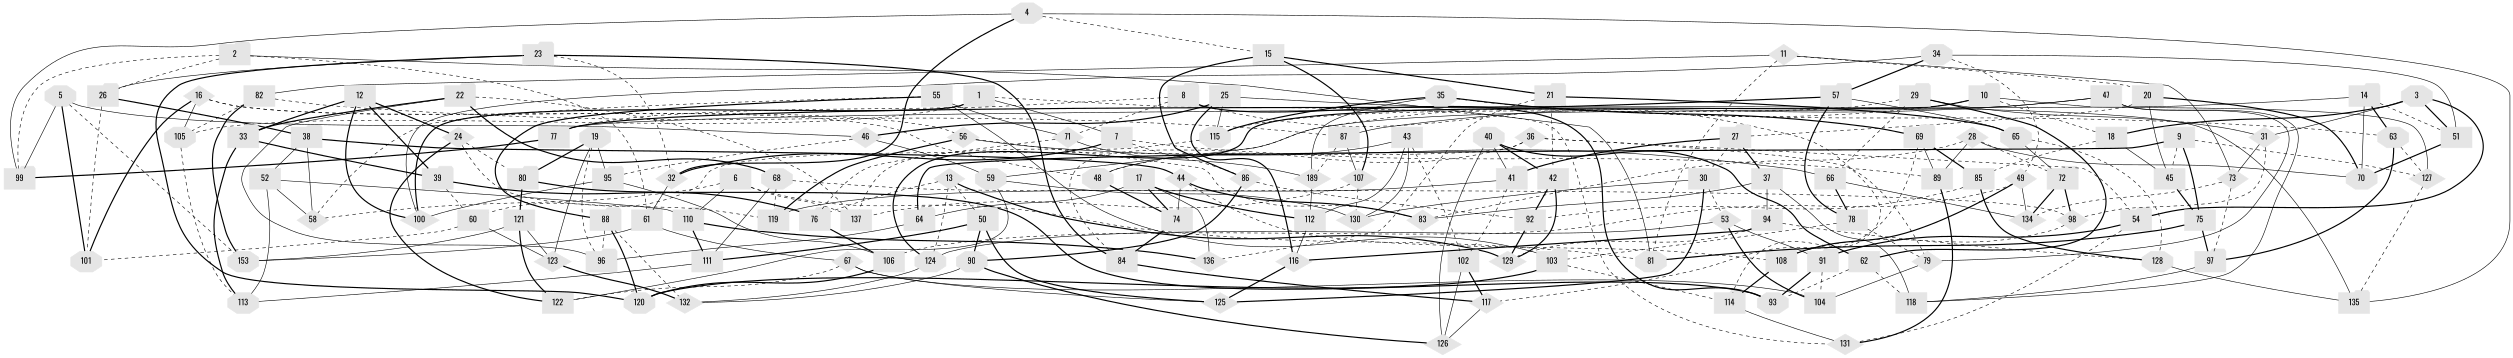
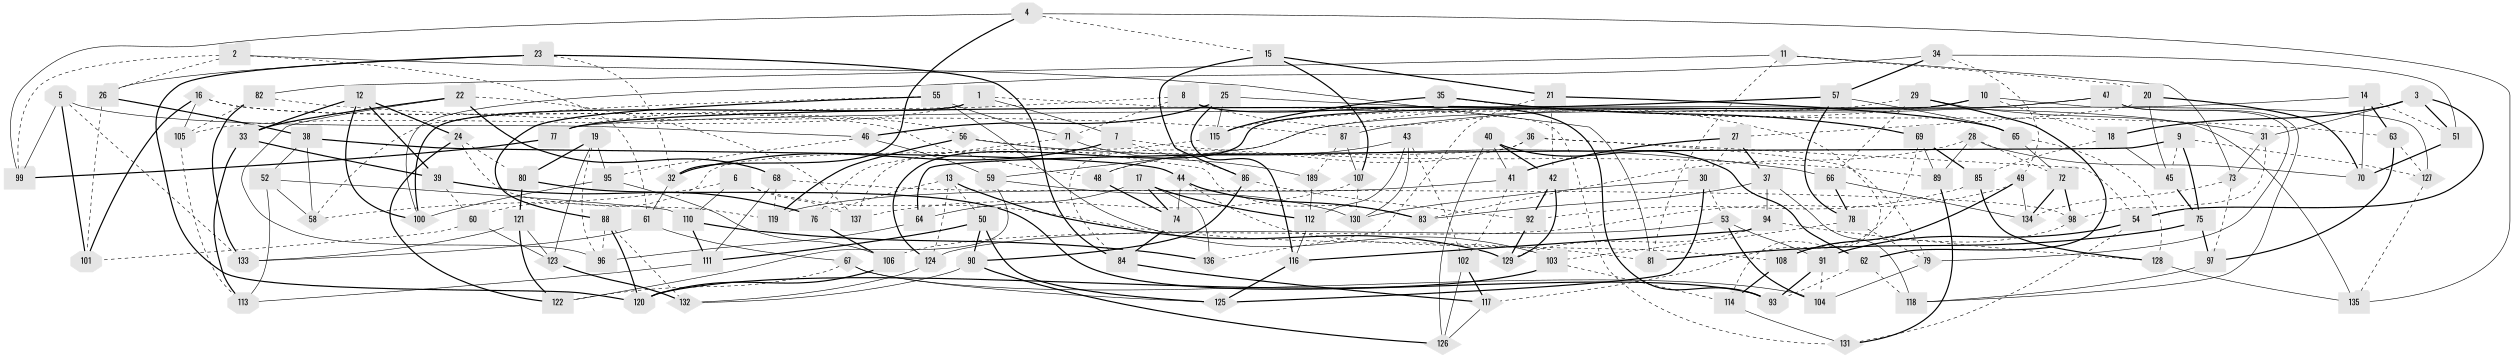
(1334, 120) -> none
(243, 262) -> (243, 262)
